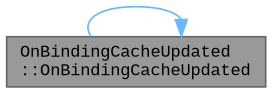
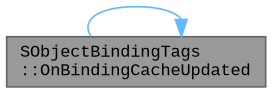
(136, 62) -> (136, 62)
